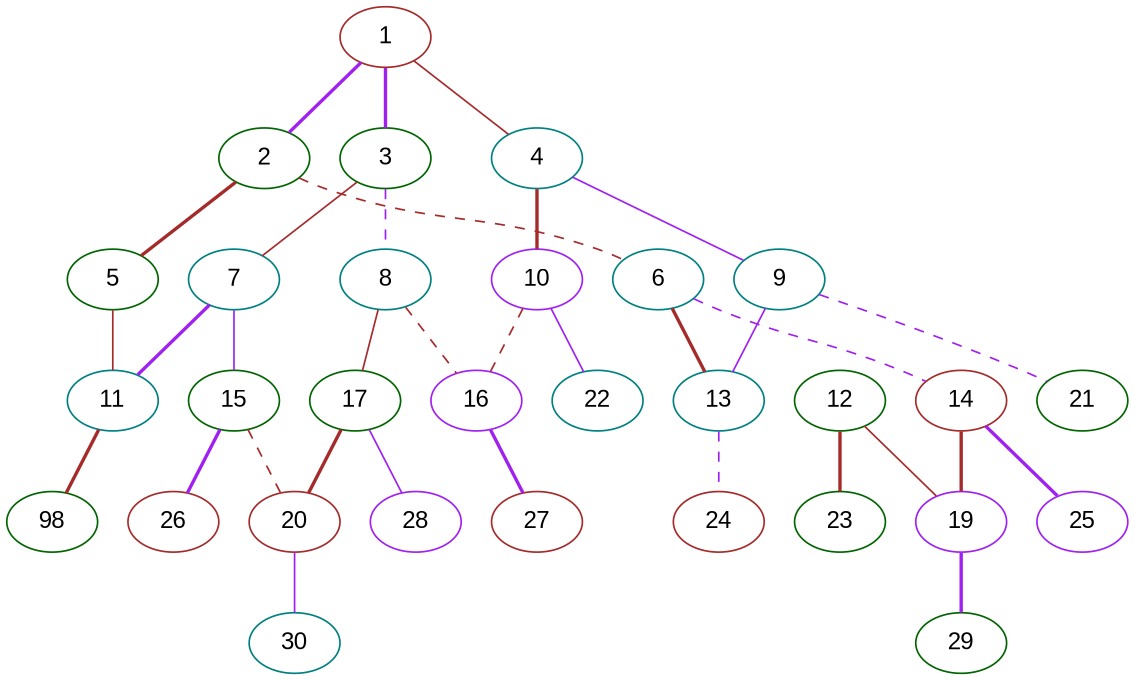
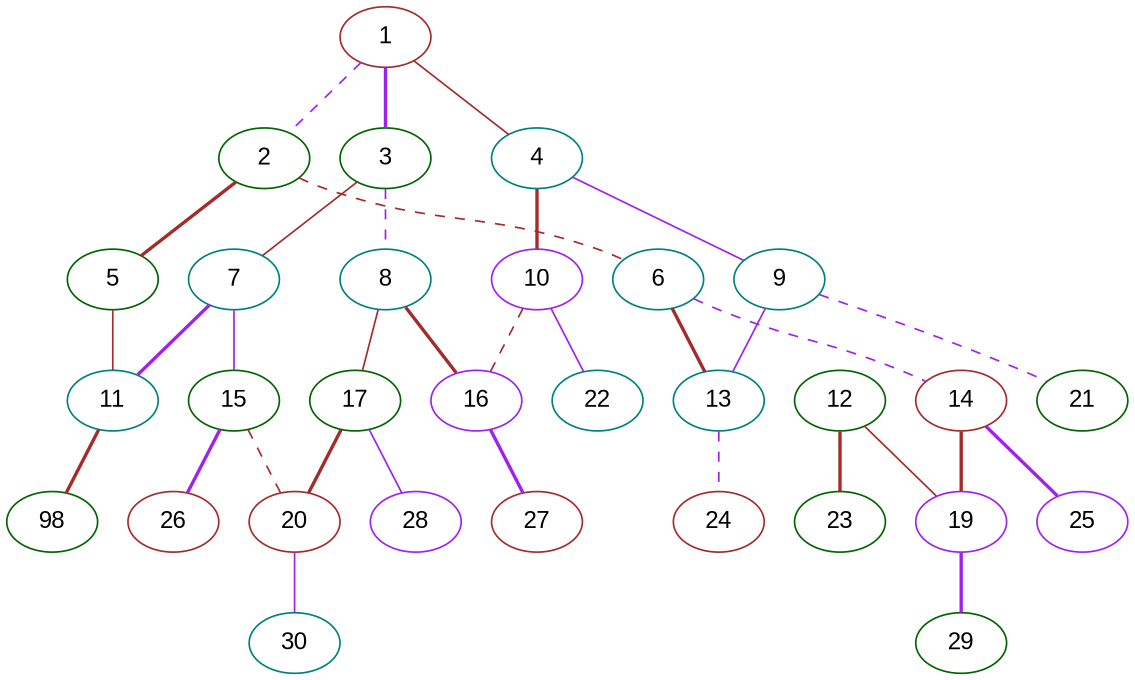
(325, 97) -> (325, 97)
(431, 340) -> (431, 340)
